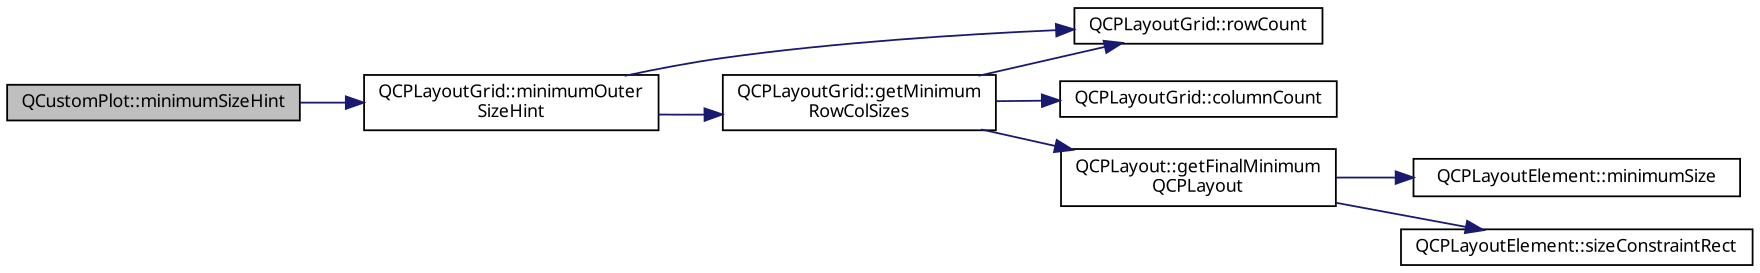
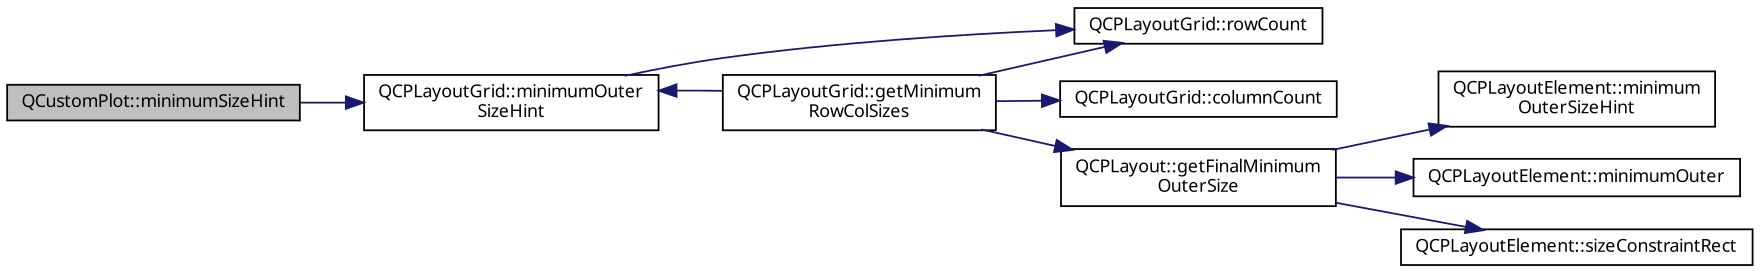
none -> (1577, 99)
(681, 115) -> (699, 91)
(1198, 178) -> (1198, 178)
(1577, 178) -> (1577, 178)
